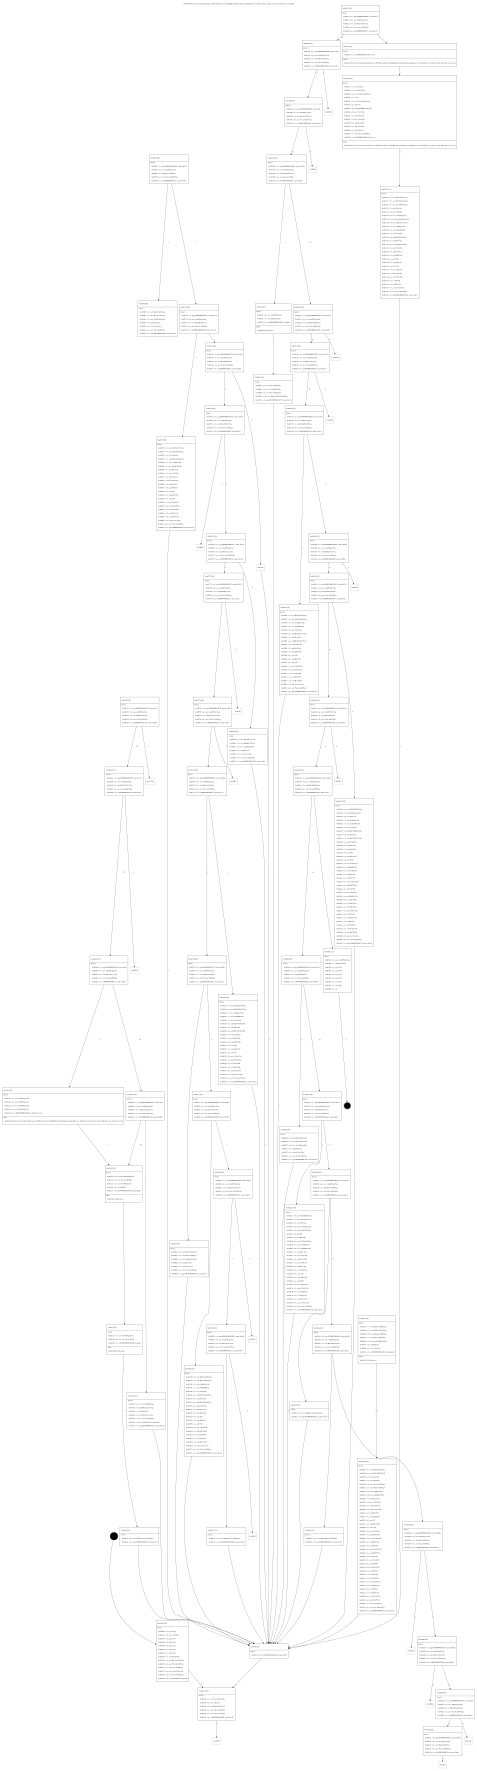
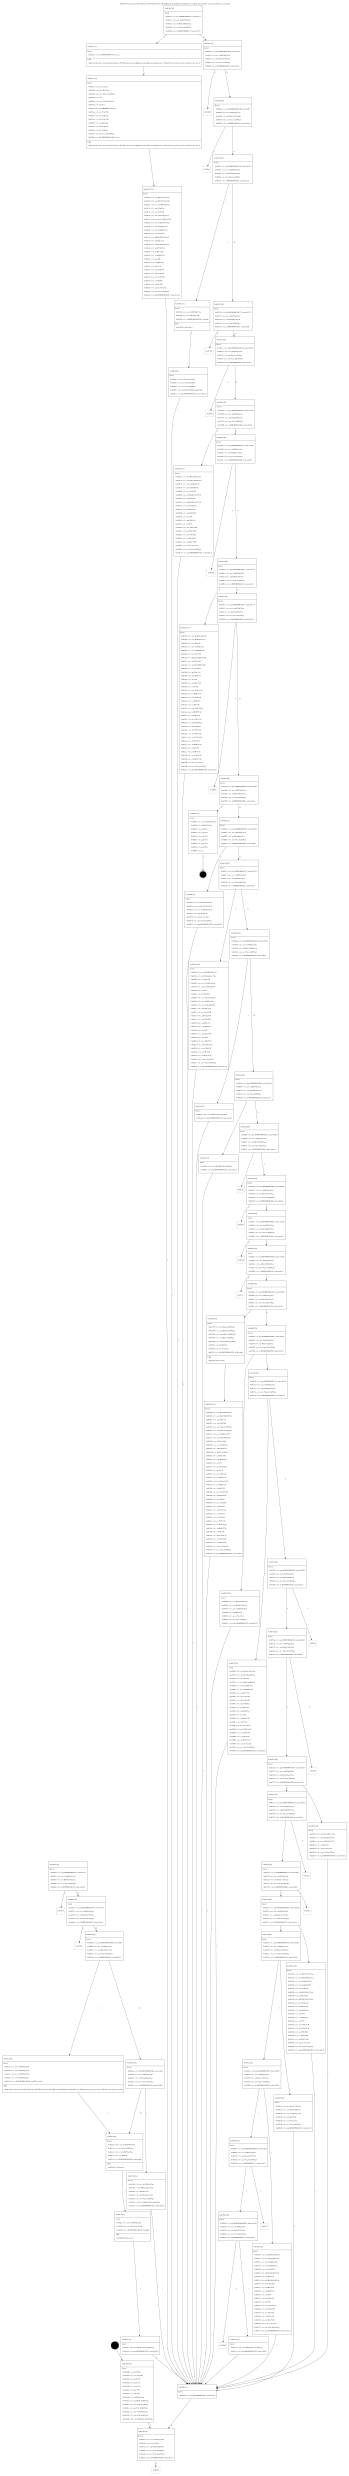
(269, 1106) -> (211, 2004)
none -> (266, 1295)
